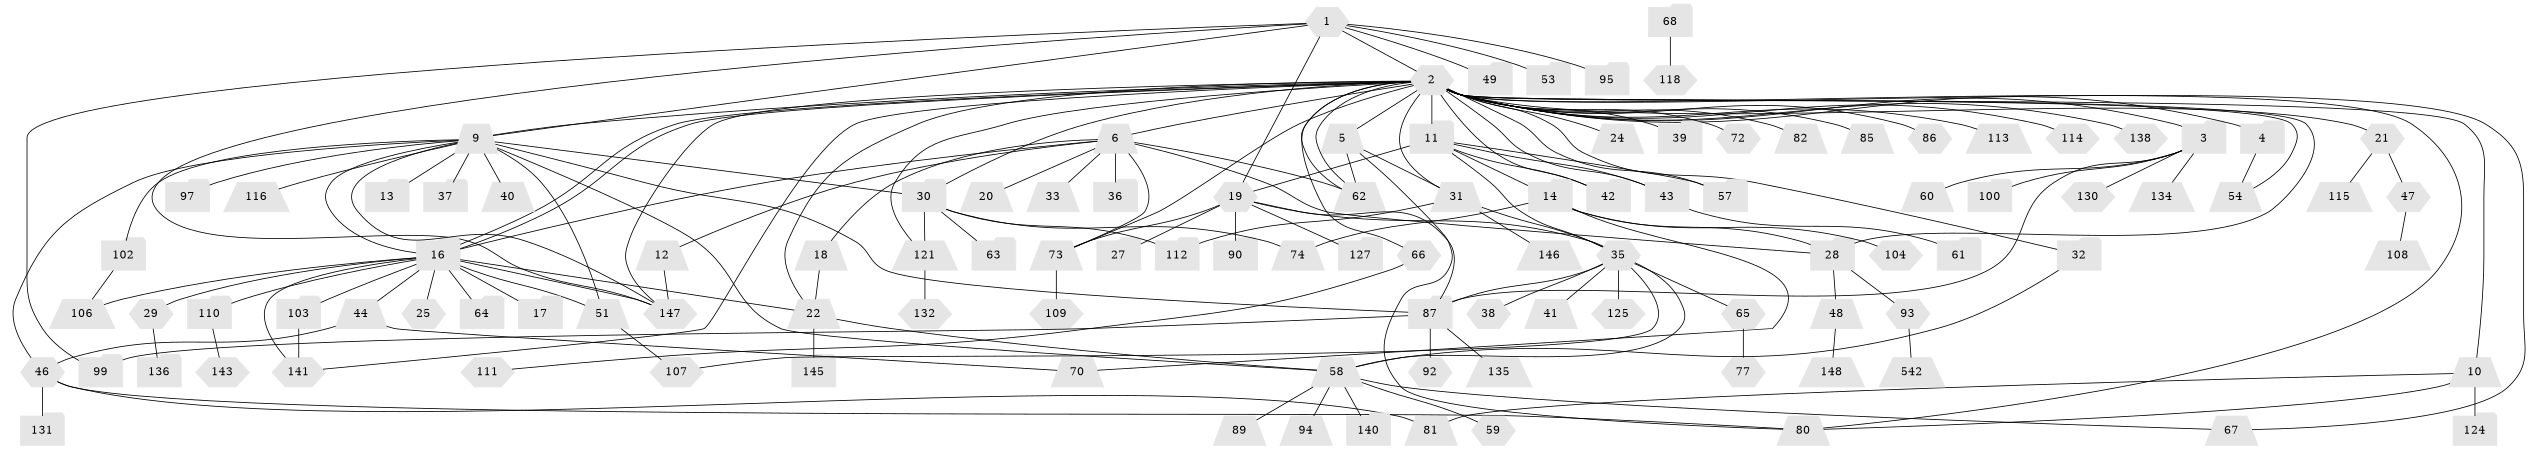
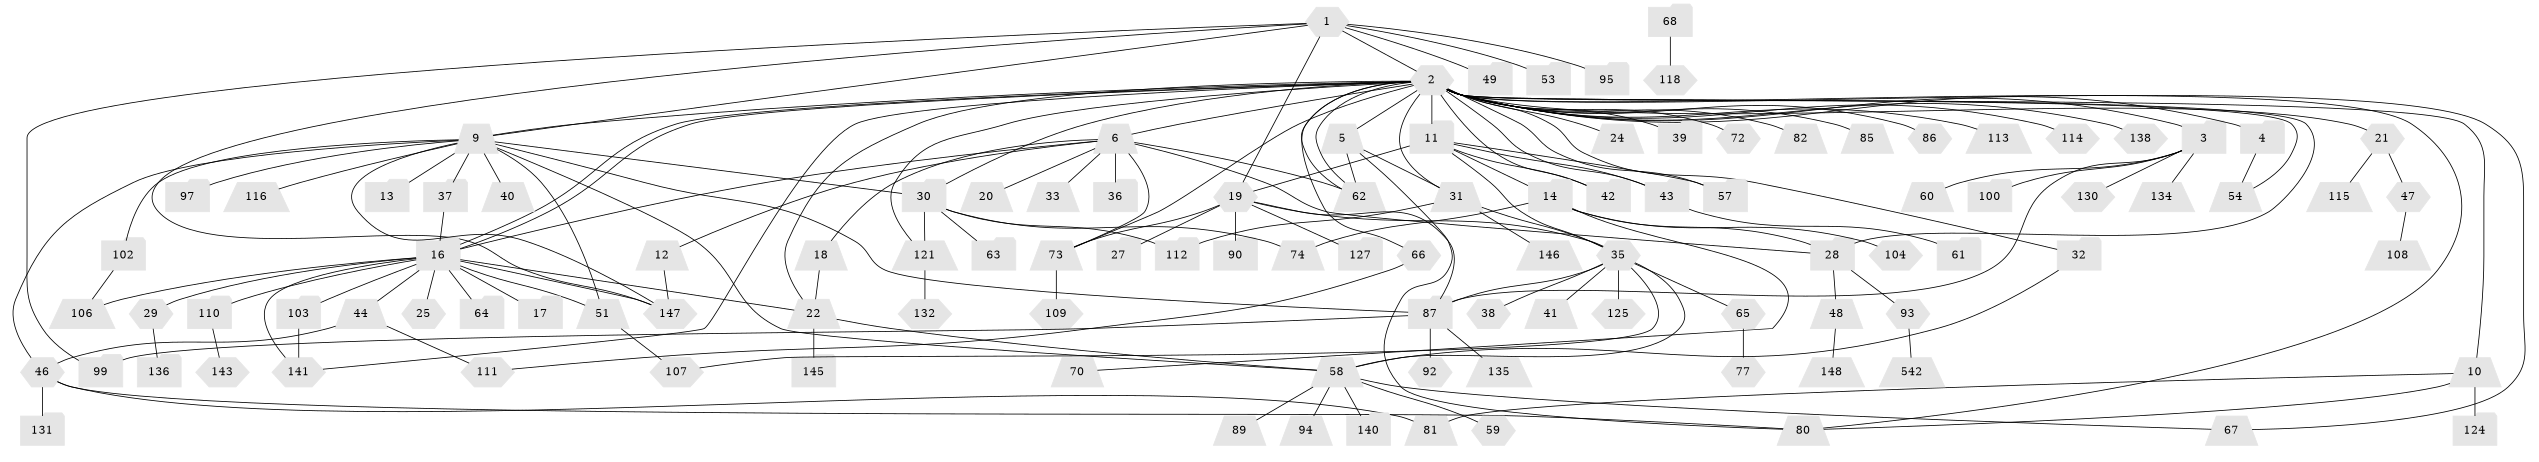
(953, 95) -> none
(333, 181) -> (442, 226)
(688, 348) -> (428, 345)
